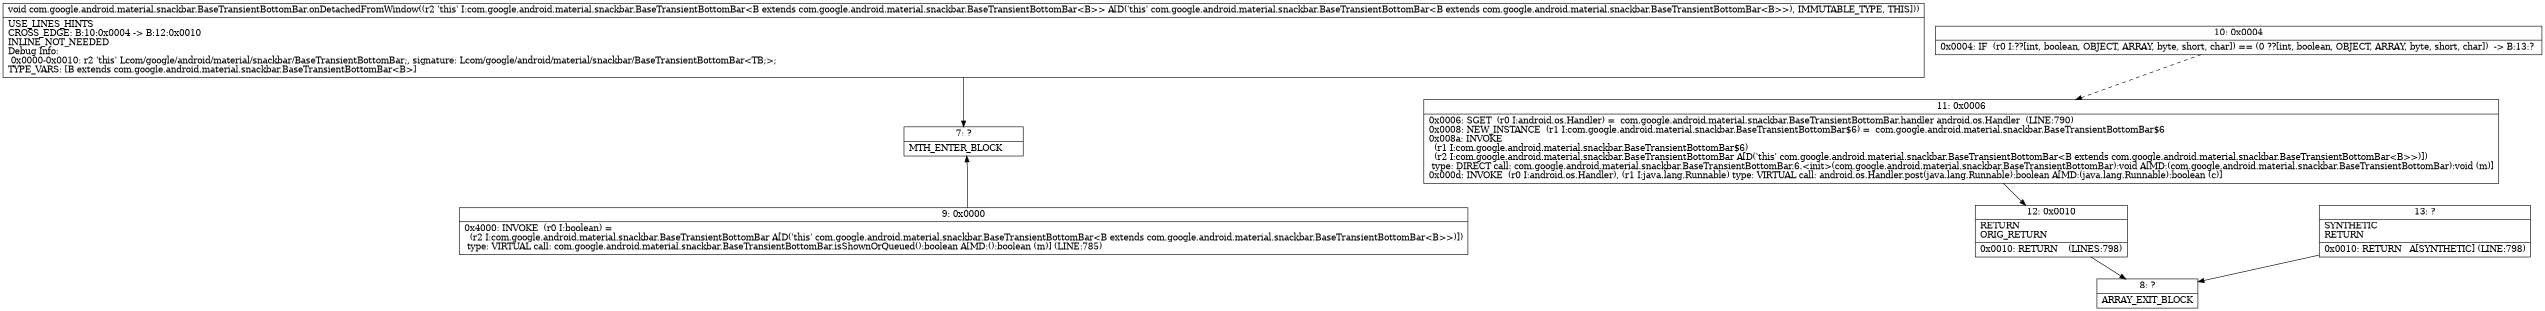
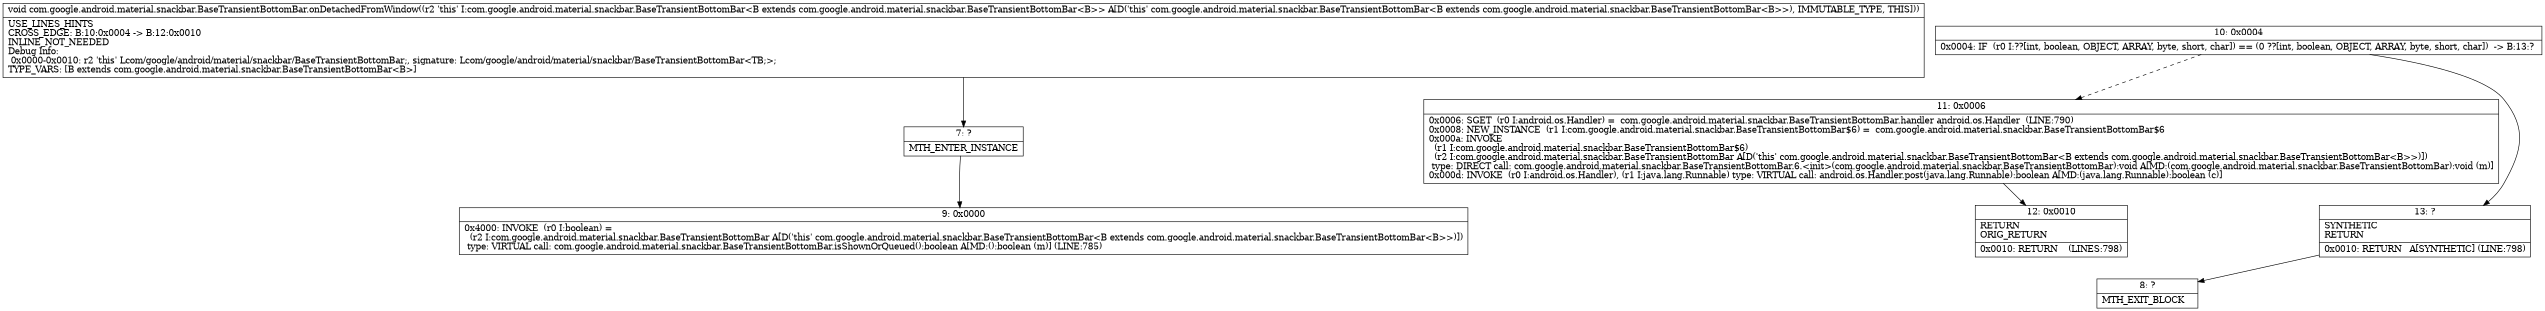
none -> (2493, 90)
(1468, 139) -> (1468, 139)
(956, 148) -> (964, 148)
(968, 185) -> (960, 179)
(2106, 266) -> none
(2147, 301) -> (2143, 301)
